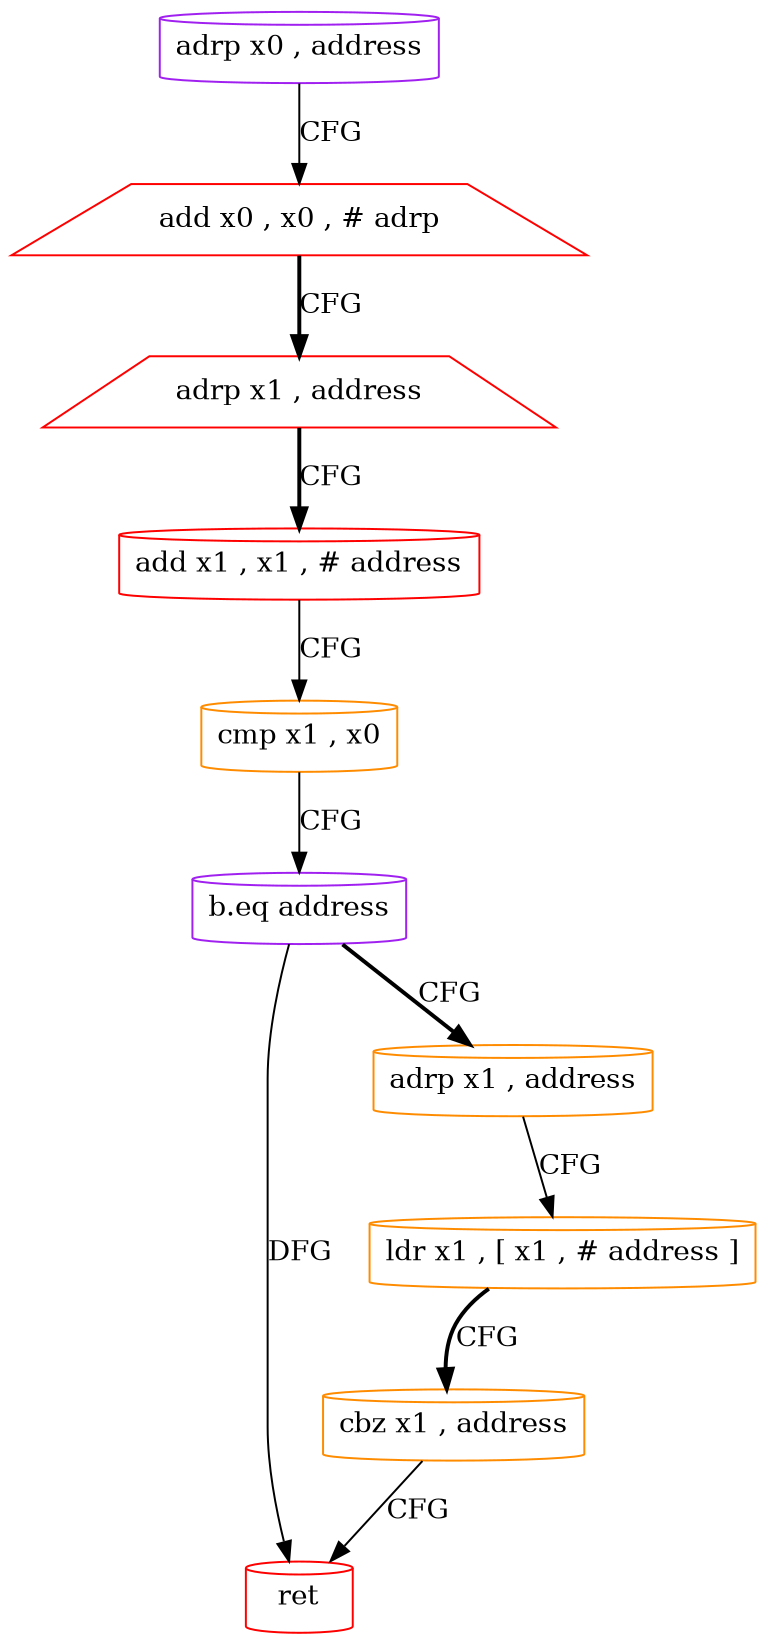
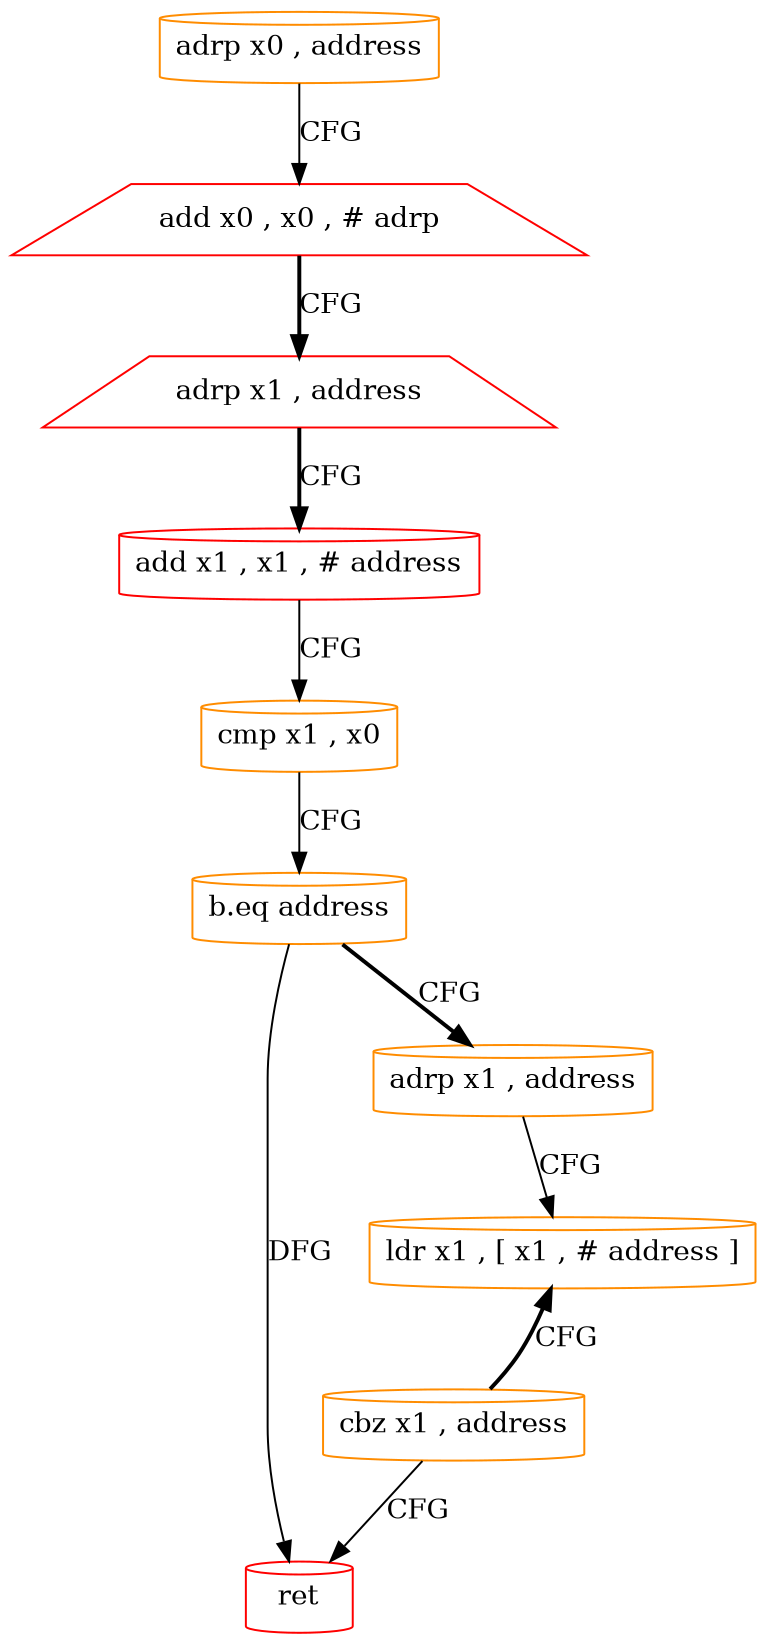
(299, 48) -> (299, 48)
(299, 908) -> (299, 908)
(456, 1323) -> (521, 1351)
